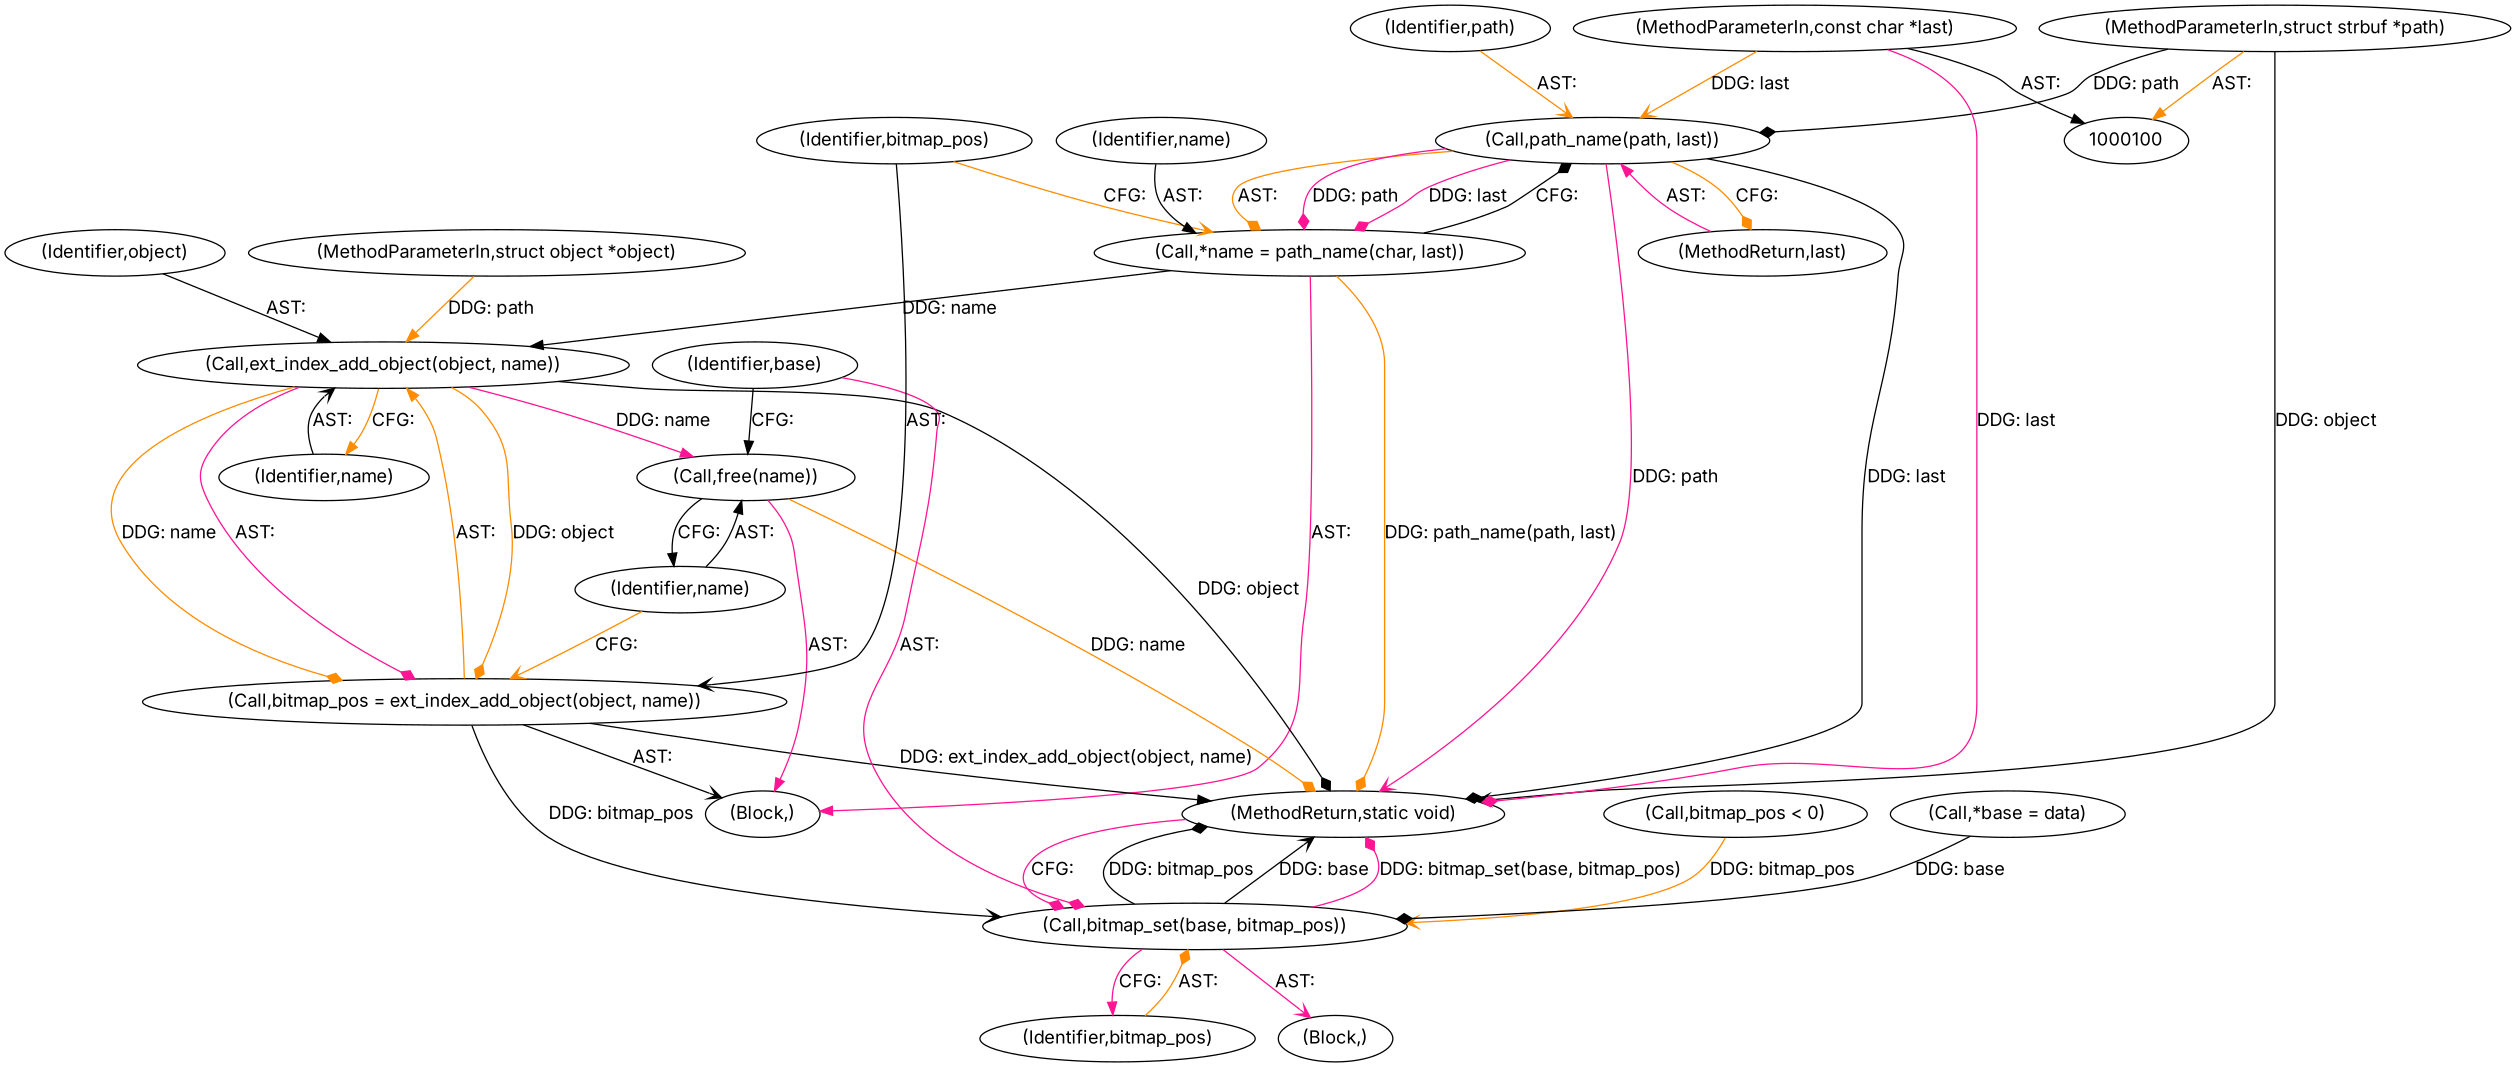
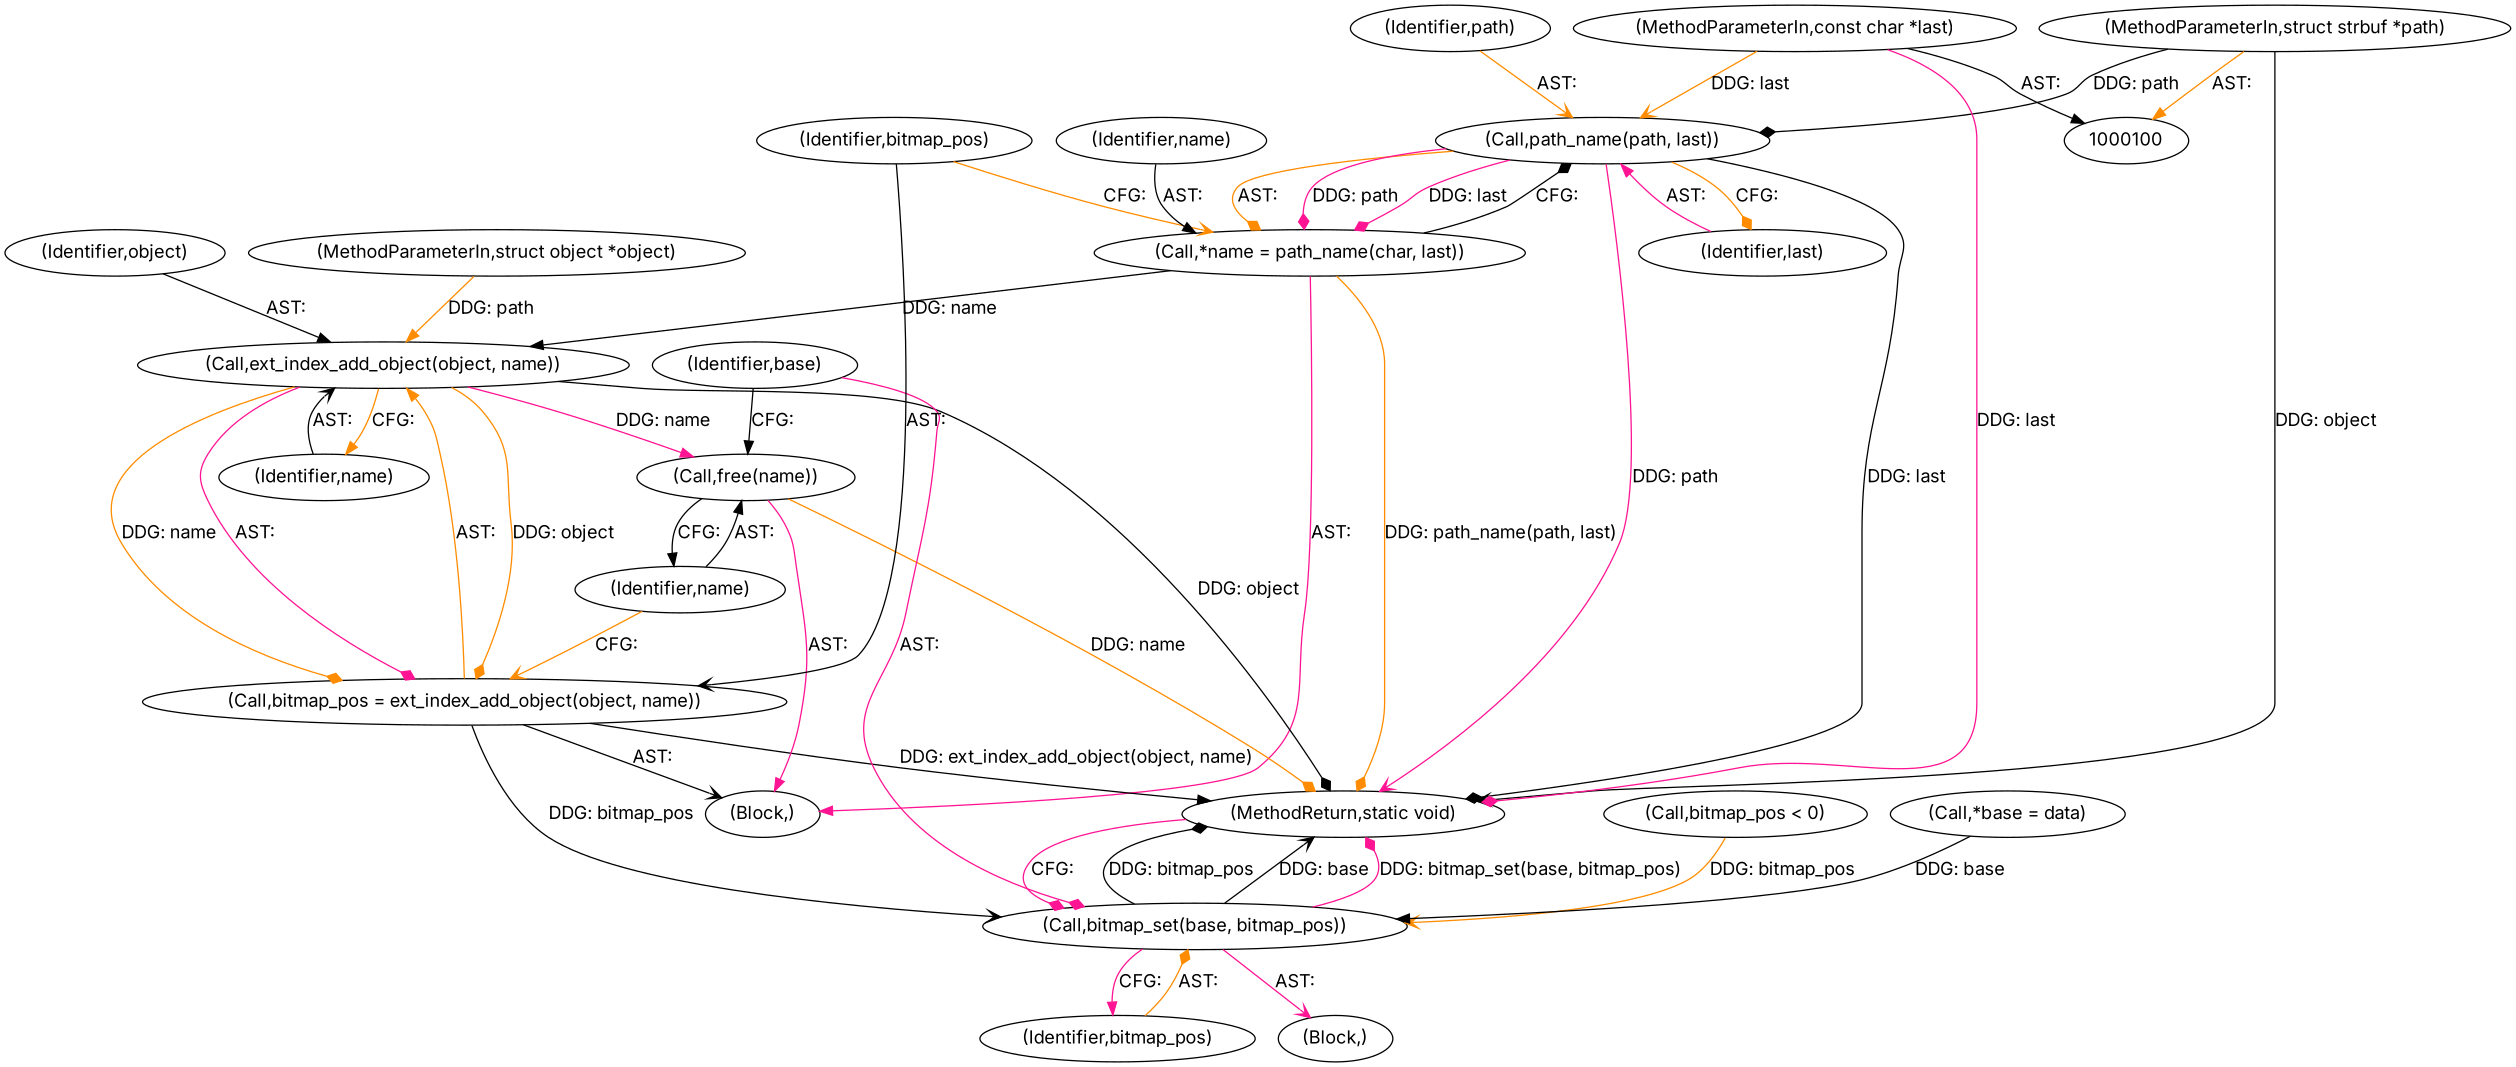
(1763, 253) -> (1763, 253)
(1695, 902) -> (1695, 902)
